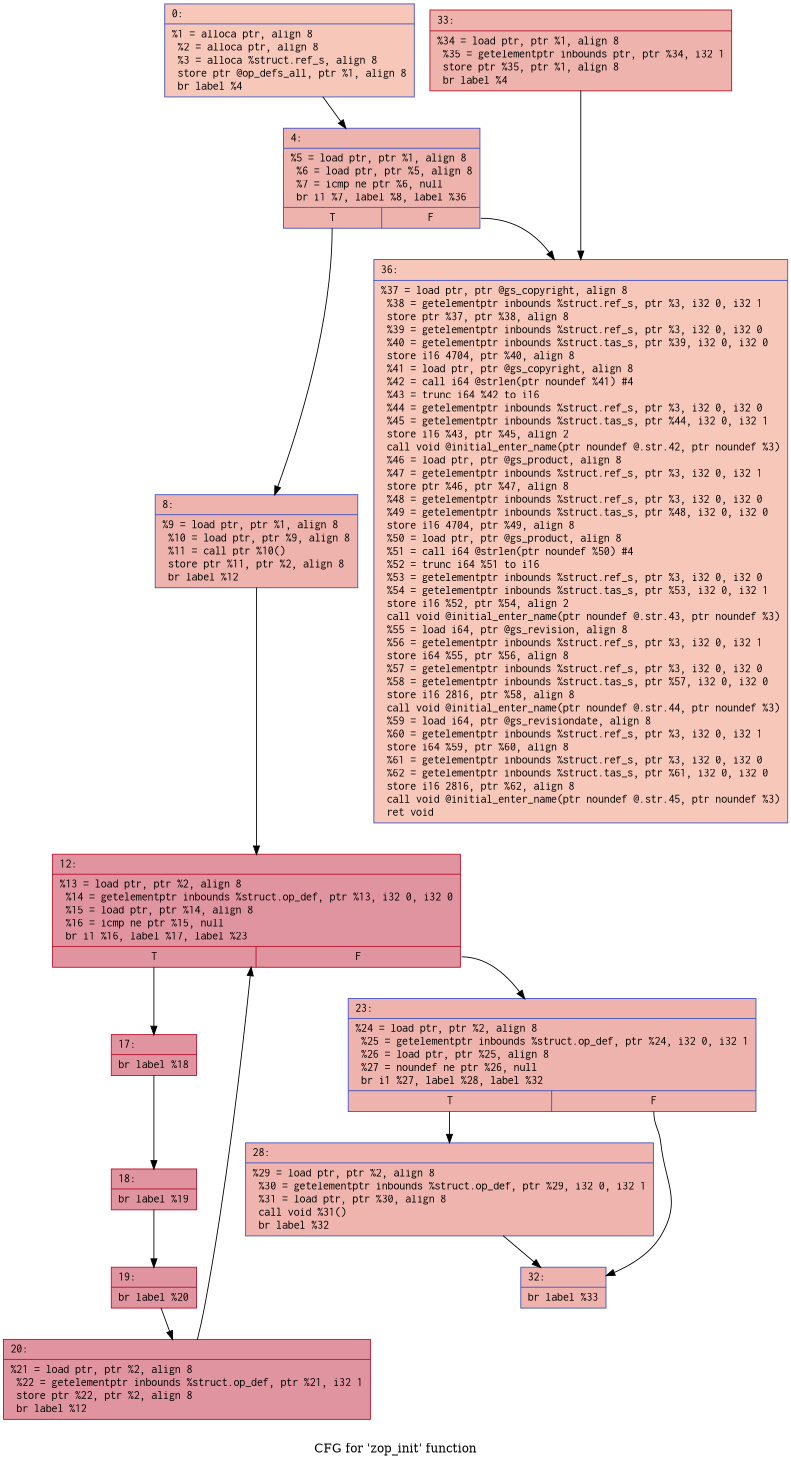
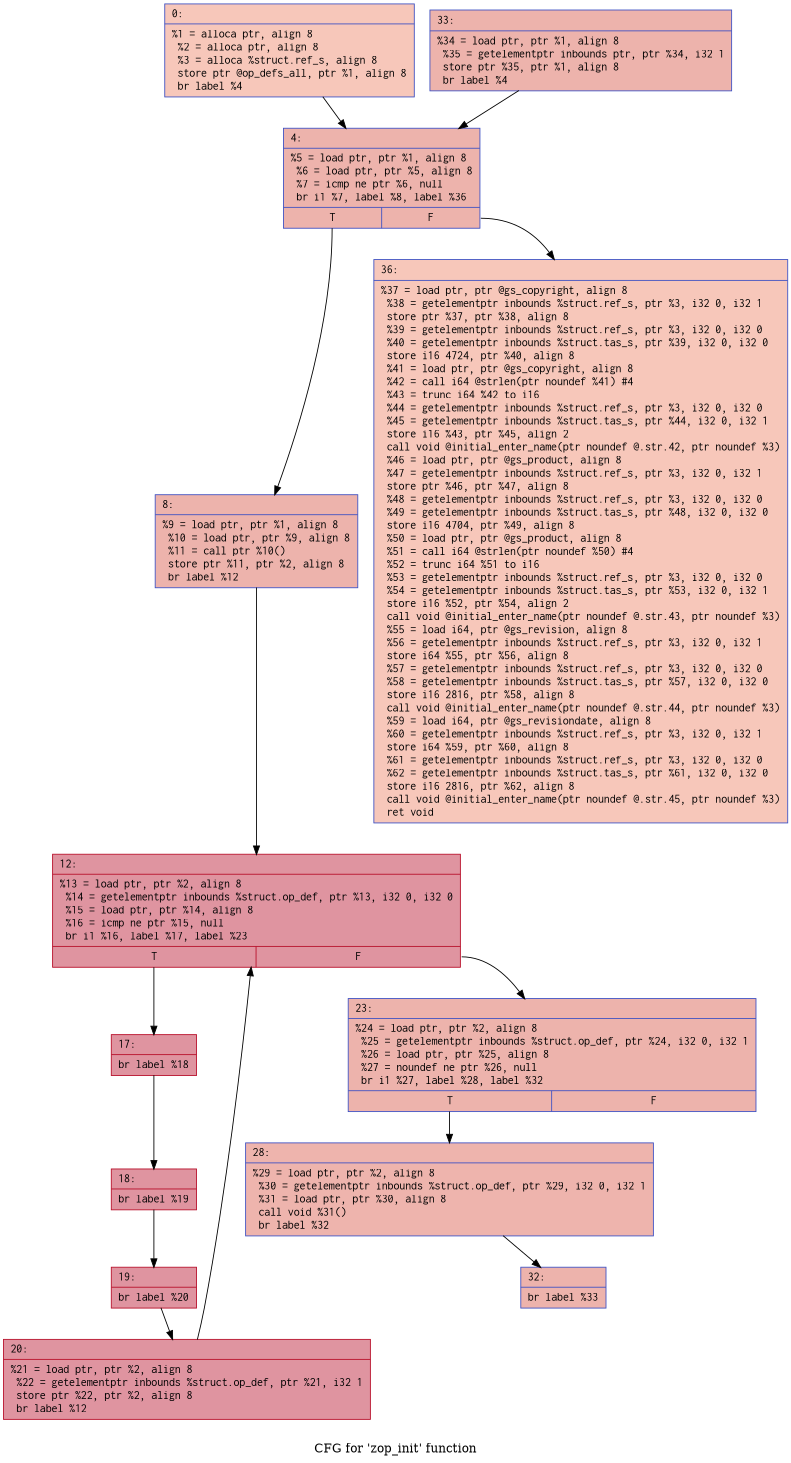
(581, 50) -> (581, 50)
(581, 171) -> (493, 107)
(478, 356) -> (478, 356)
(671, 1204) -> none
